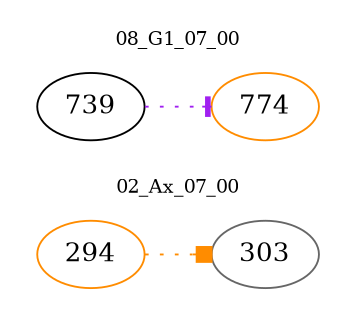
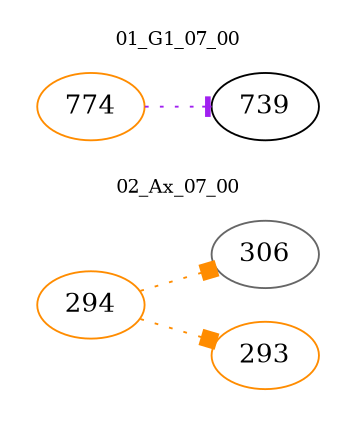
(178, 40) -> (178, 40)
(173, 107) -> (173, 107)
(265, 254) -> (265, 254)
none -> (265, 355)
